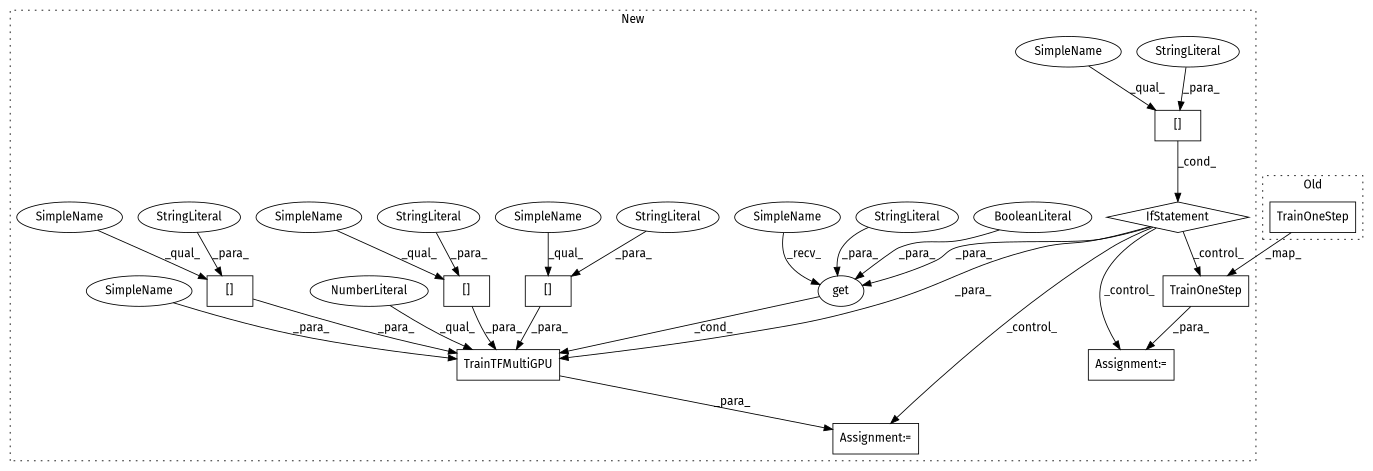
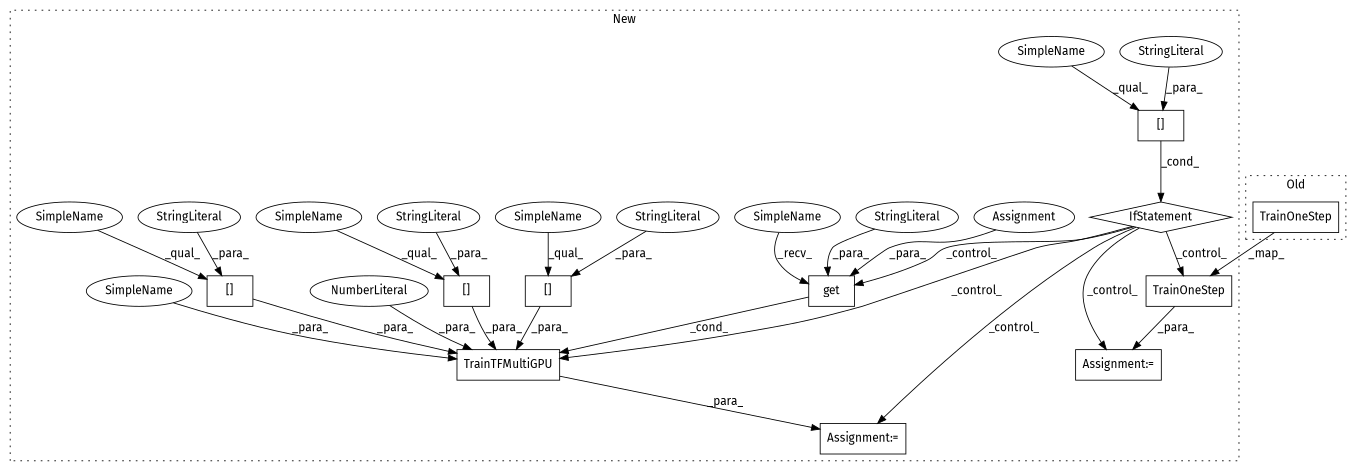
(1033, 217) -> (1024, 217)
(974, 254) -> (972, 254)
(841, 291) -> (832, 291)
(973, 291) -> (977, 291)
(458, 328) -> (457, 328)
